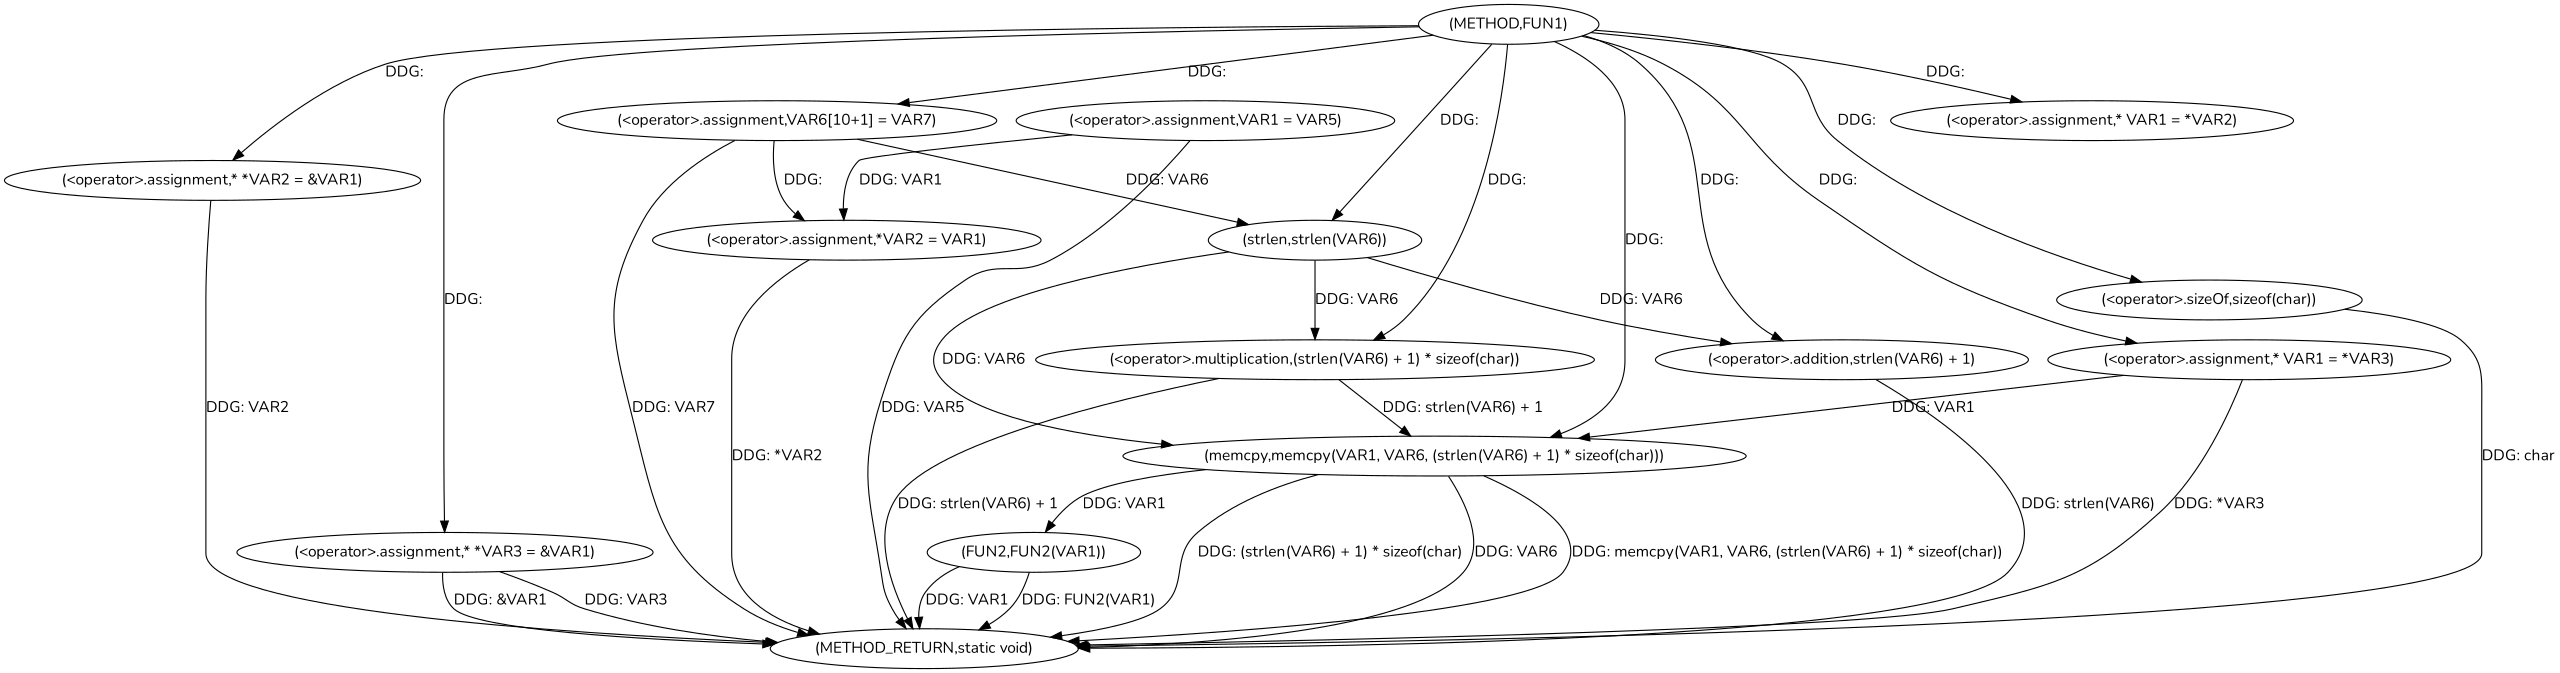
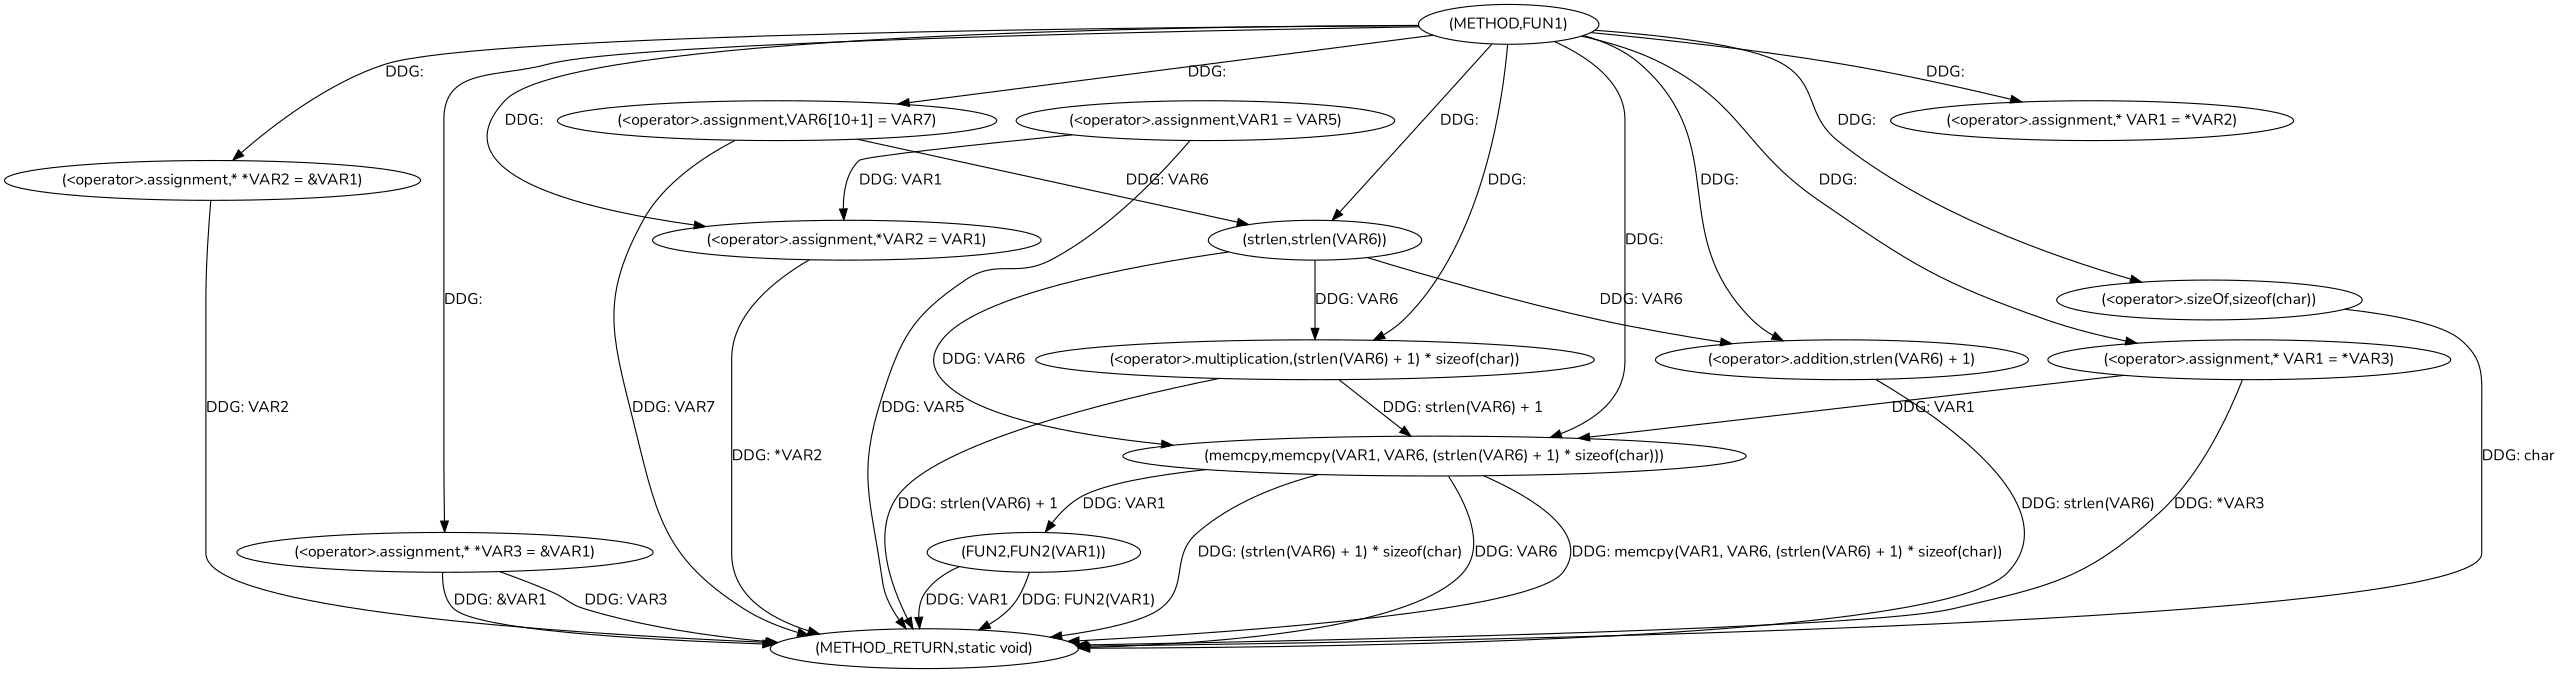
(776, 180) -> (671, 58)
